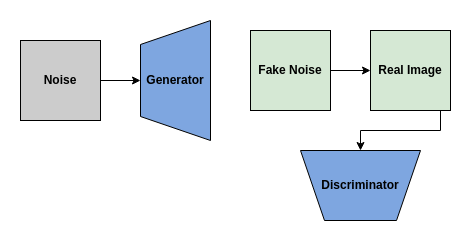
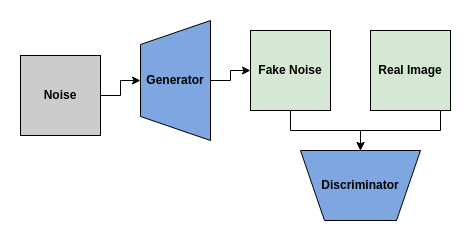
(347, 71) -> (315, 131)
none -> (231, 80)
(61, 81) -> (61, 96)
